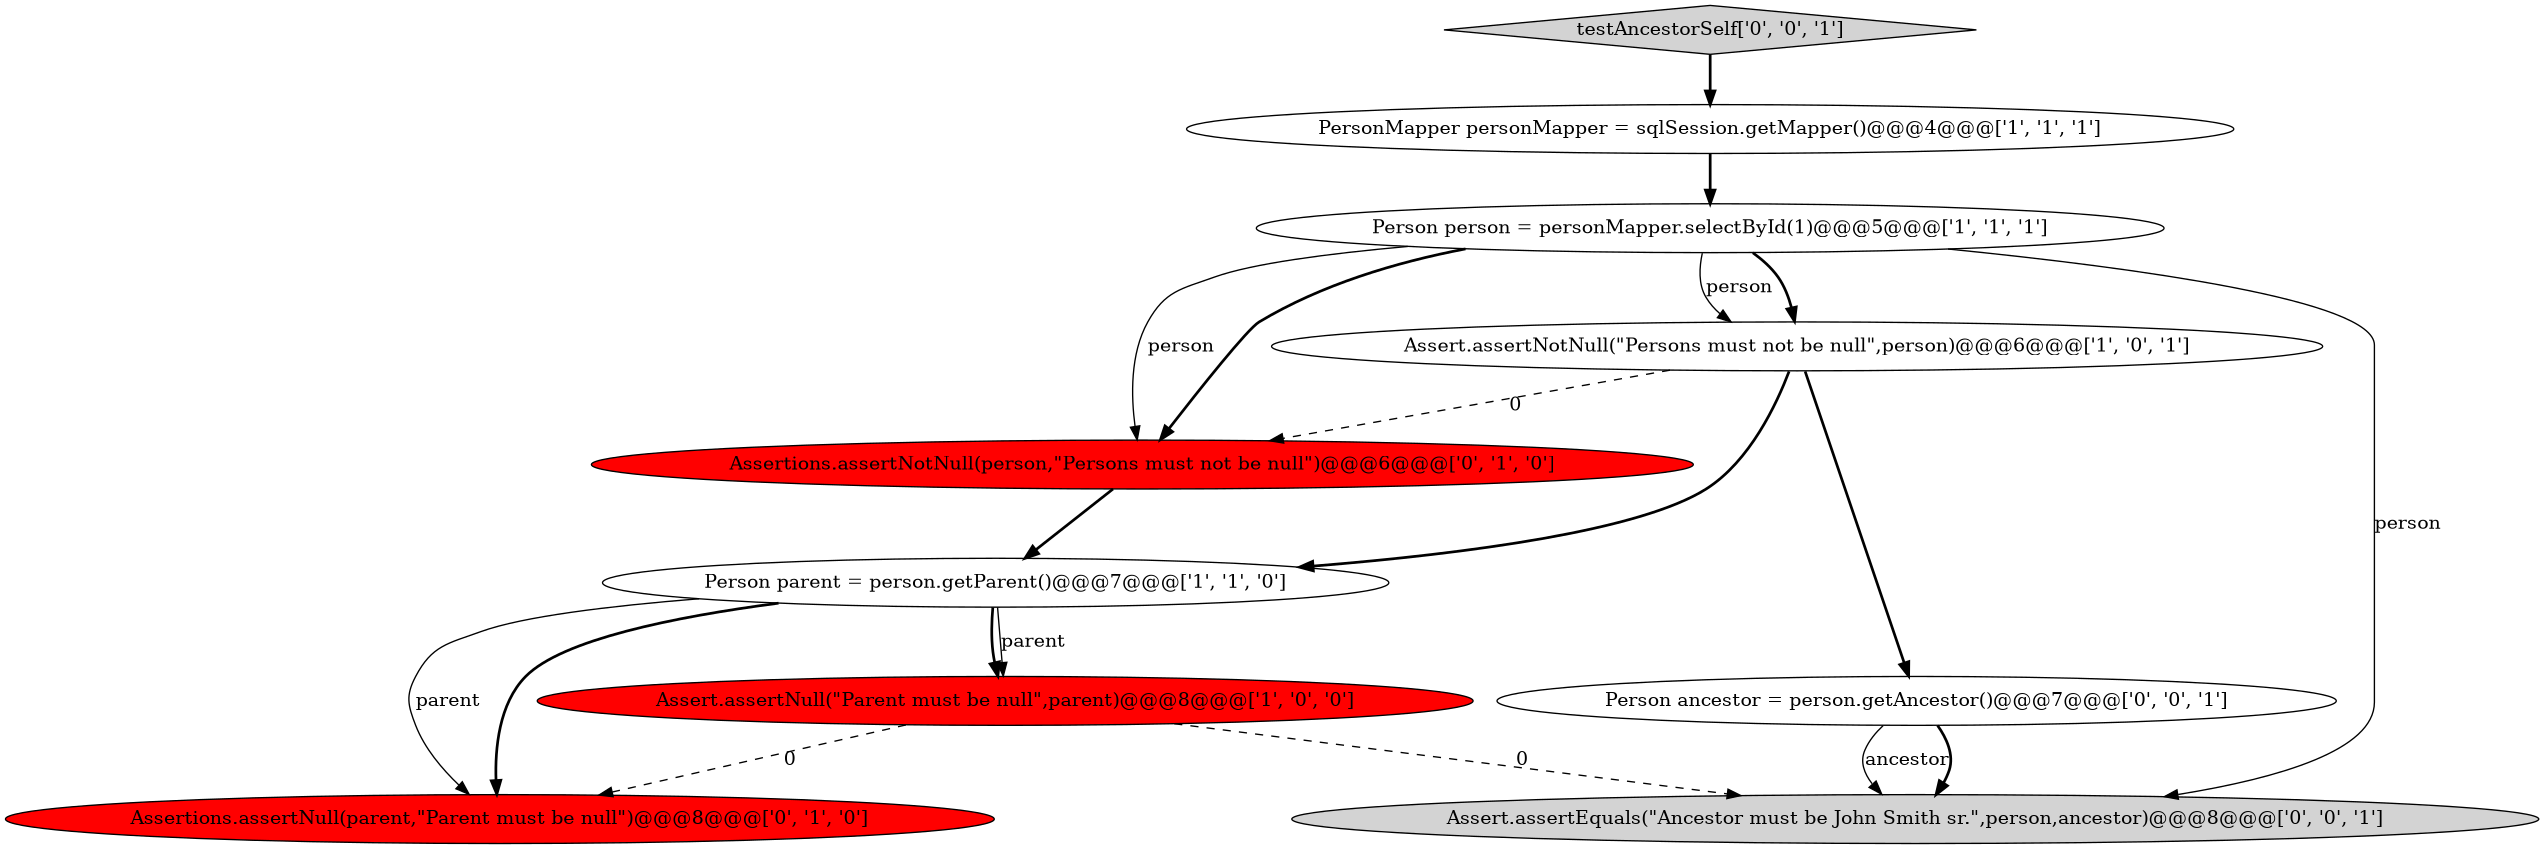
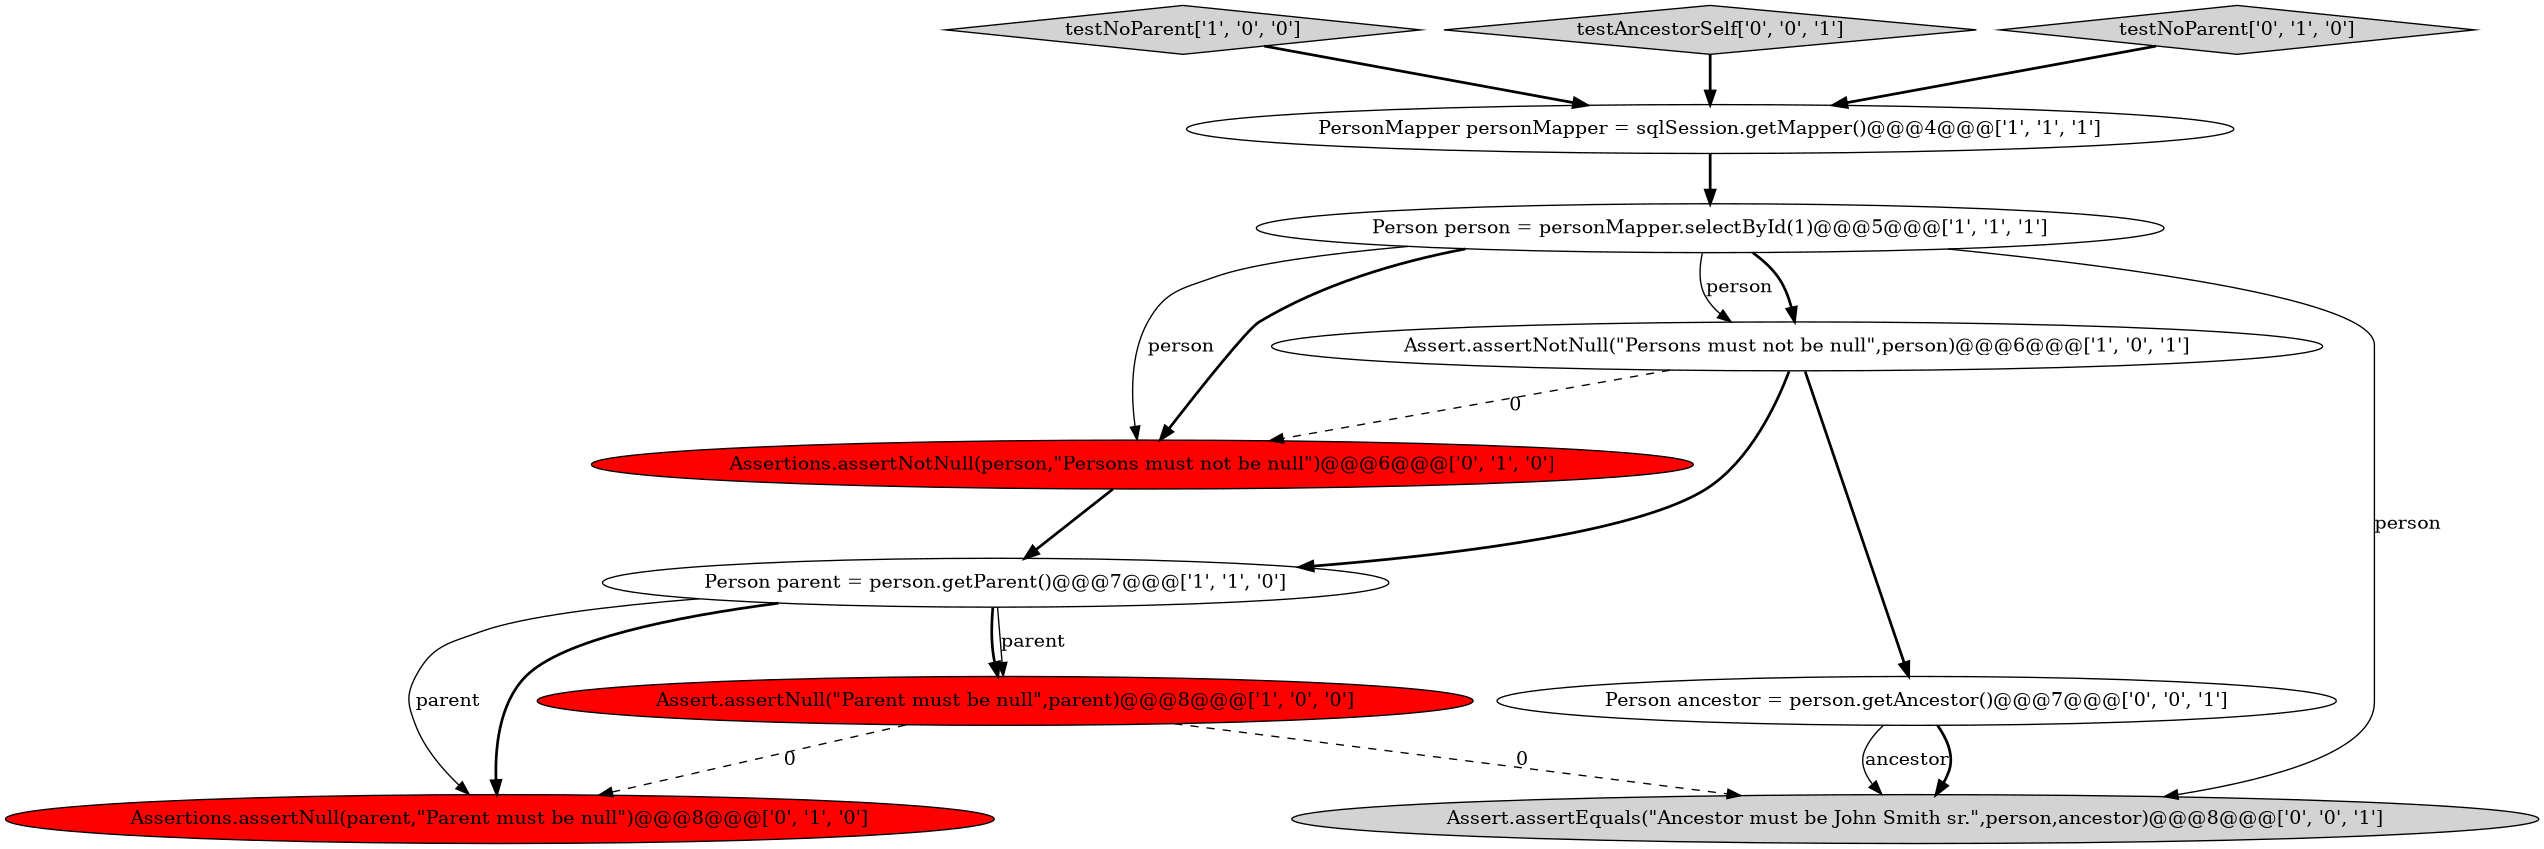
none -> (1183, 30)
none -> (2237, 30)
